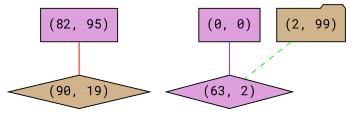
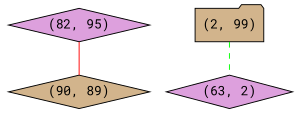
(79, 25) -> (79, 25)
(229, 25) -> none
(79, 92) -> (79, 92)
